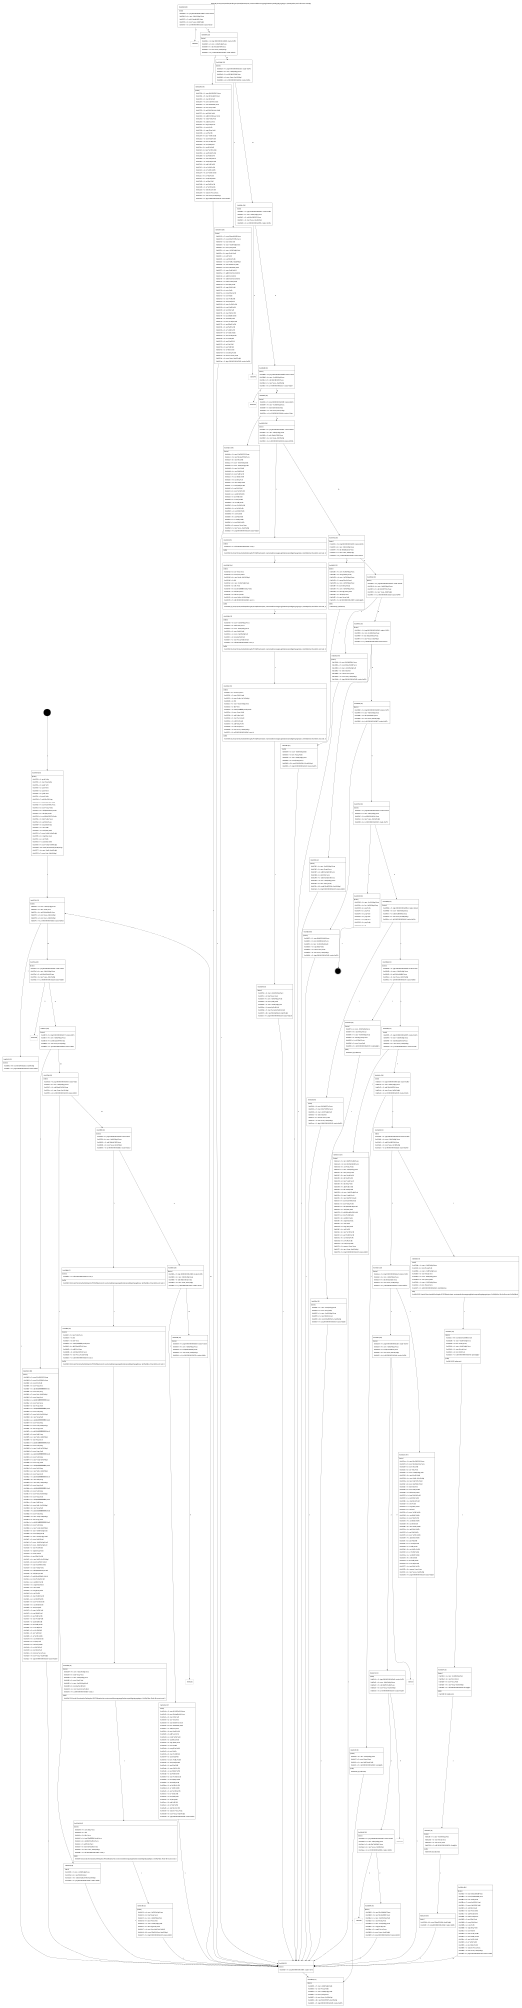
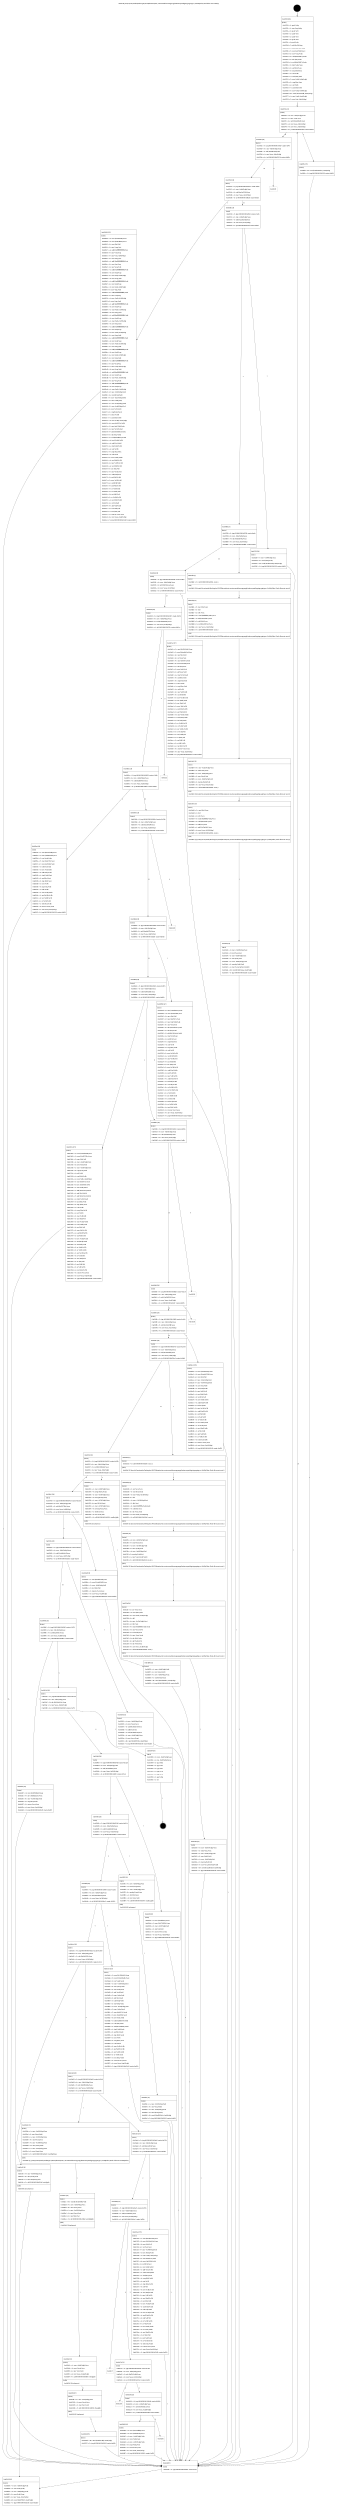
none -> (141, 778)
